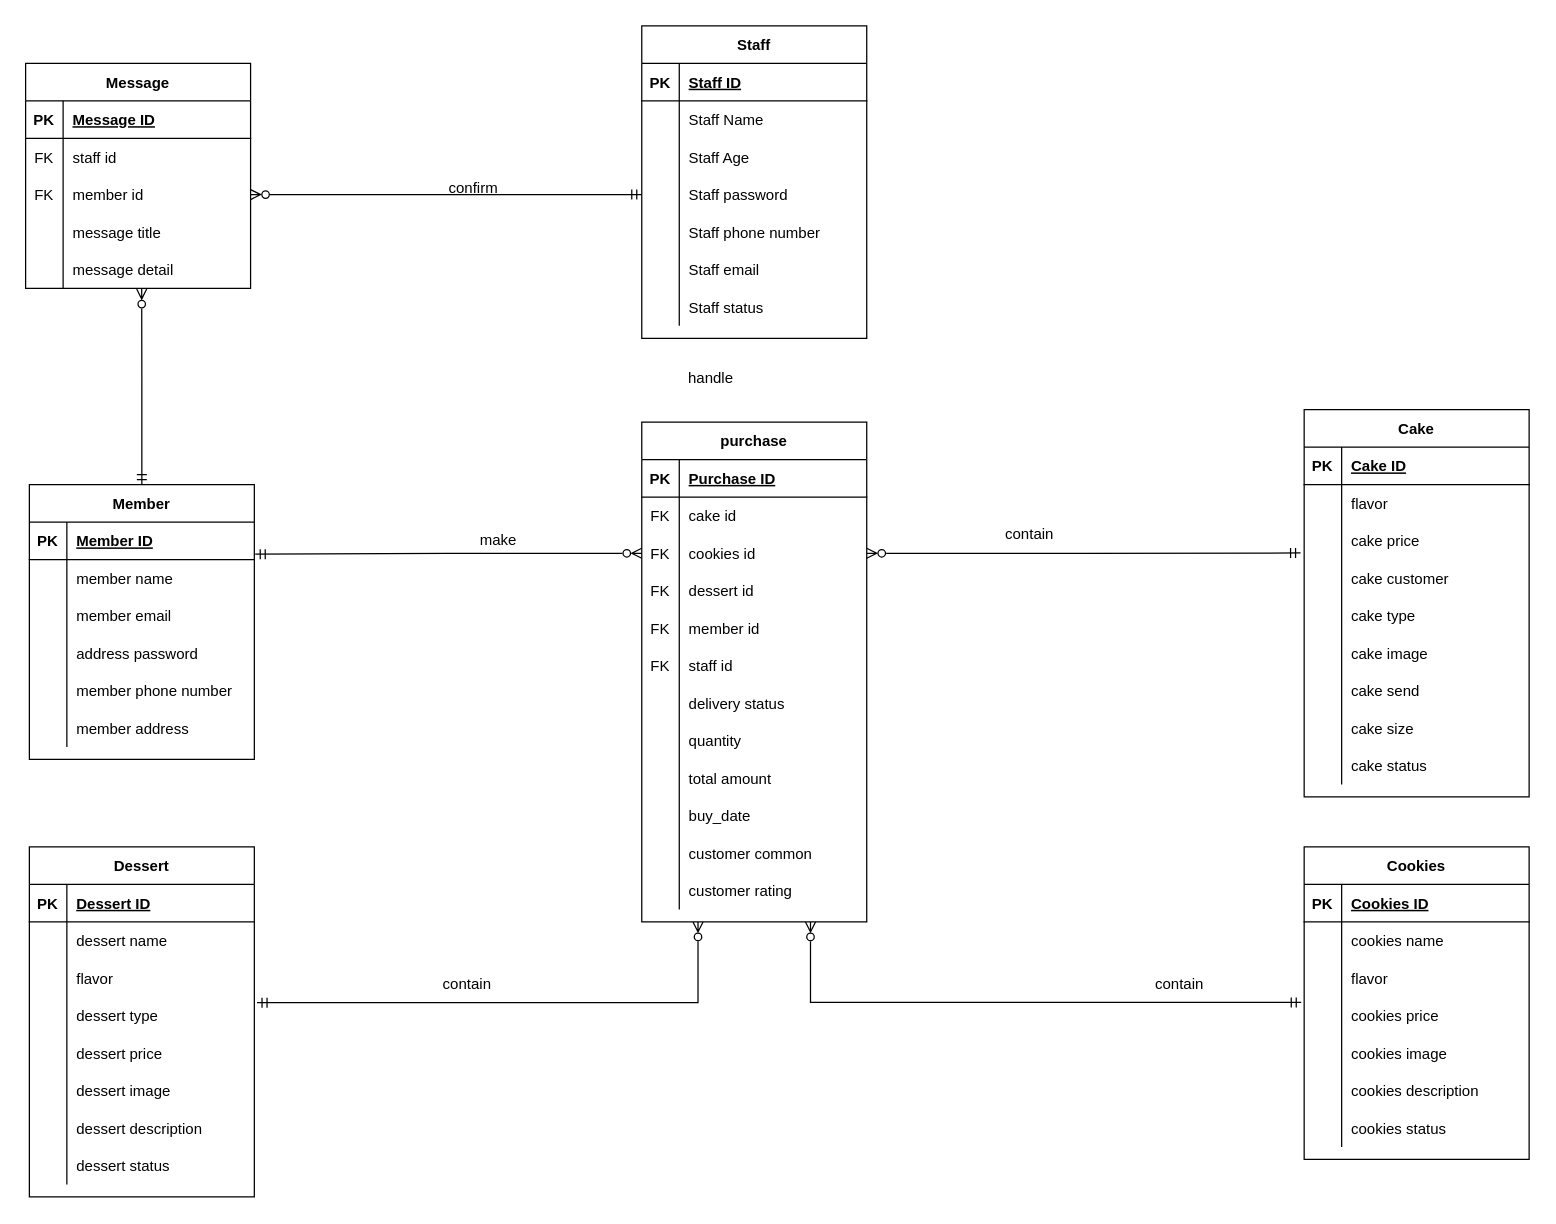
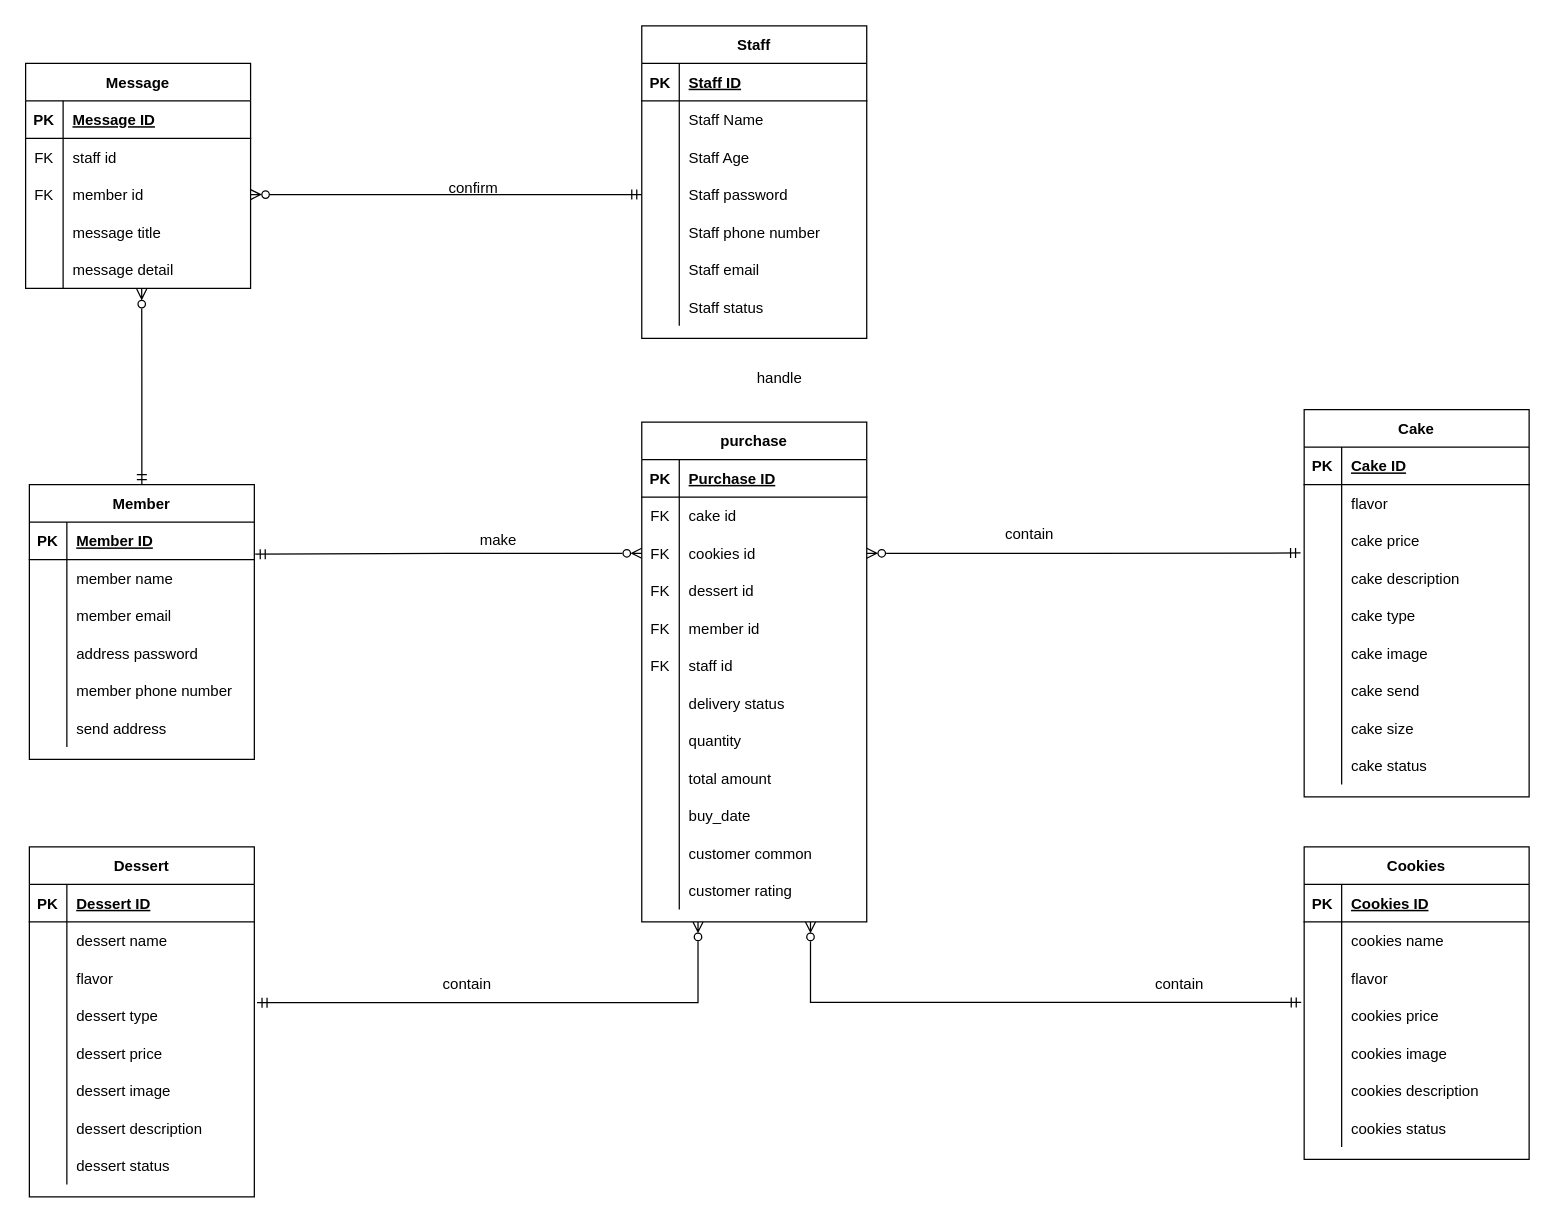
(711, 378) -> (779, 378)
(1404, 579) -> (1413, 579)
(133, 729) -> (125, 729)
